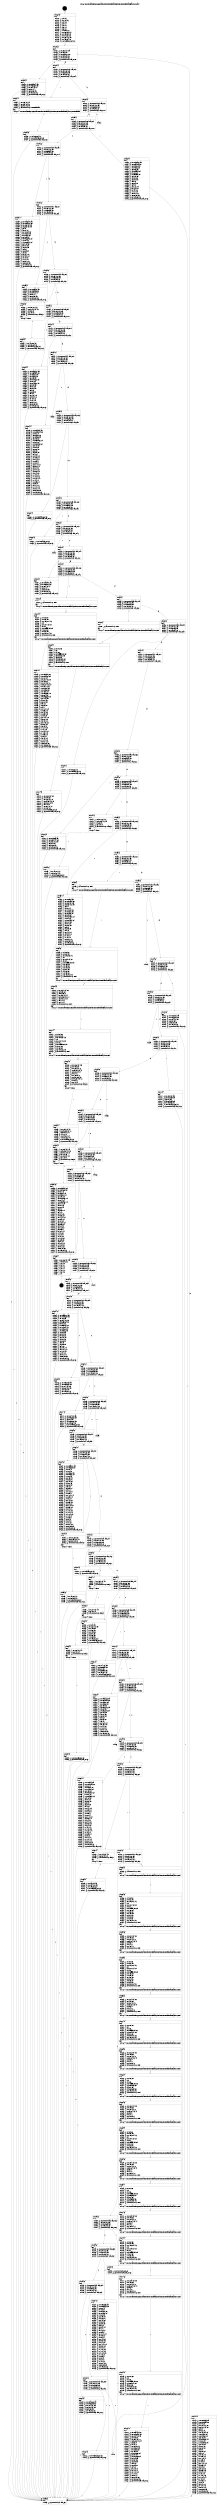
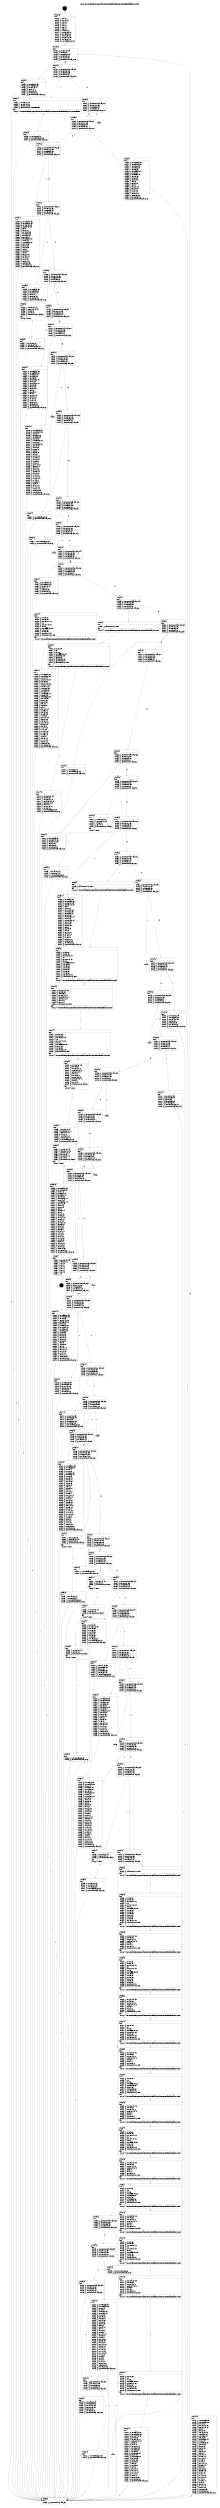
(66, 603) -> none
